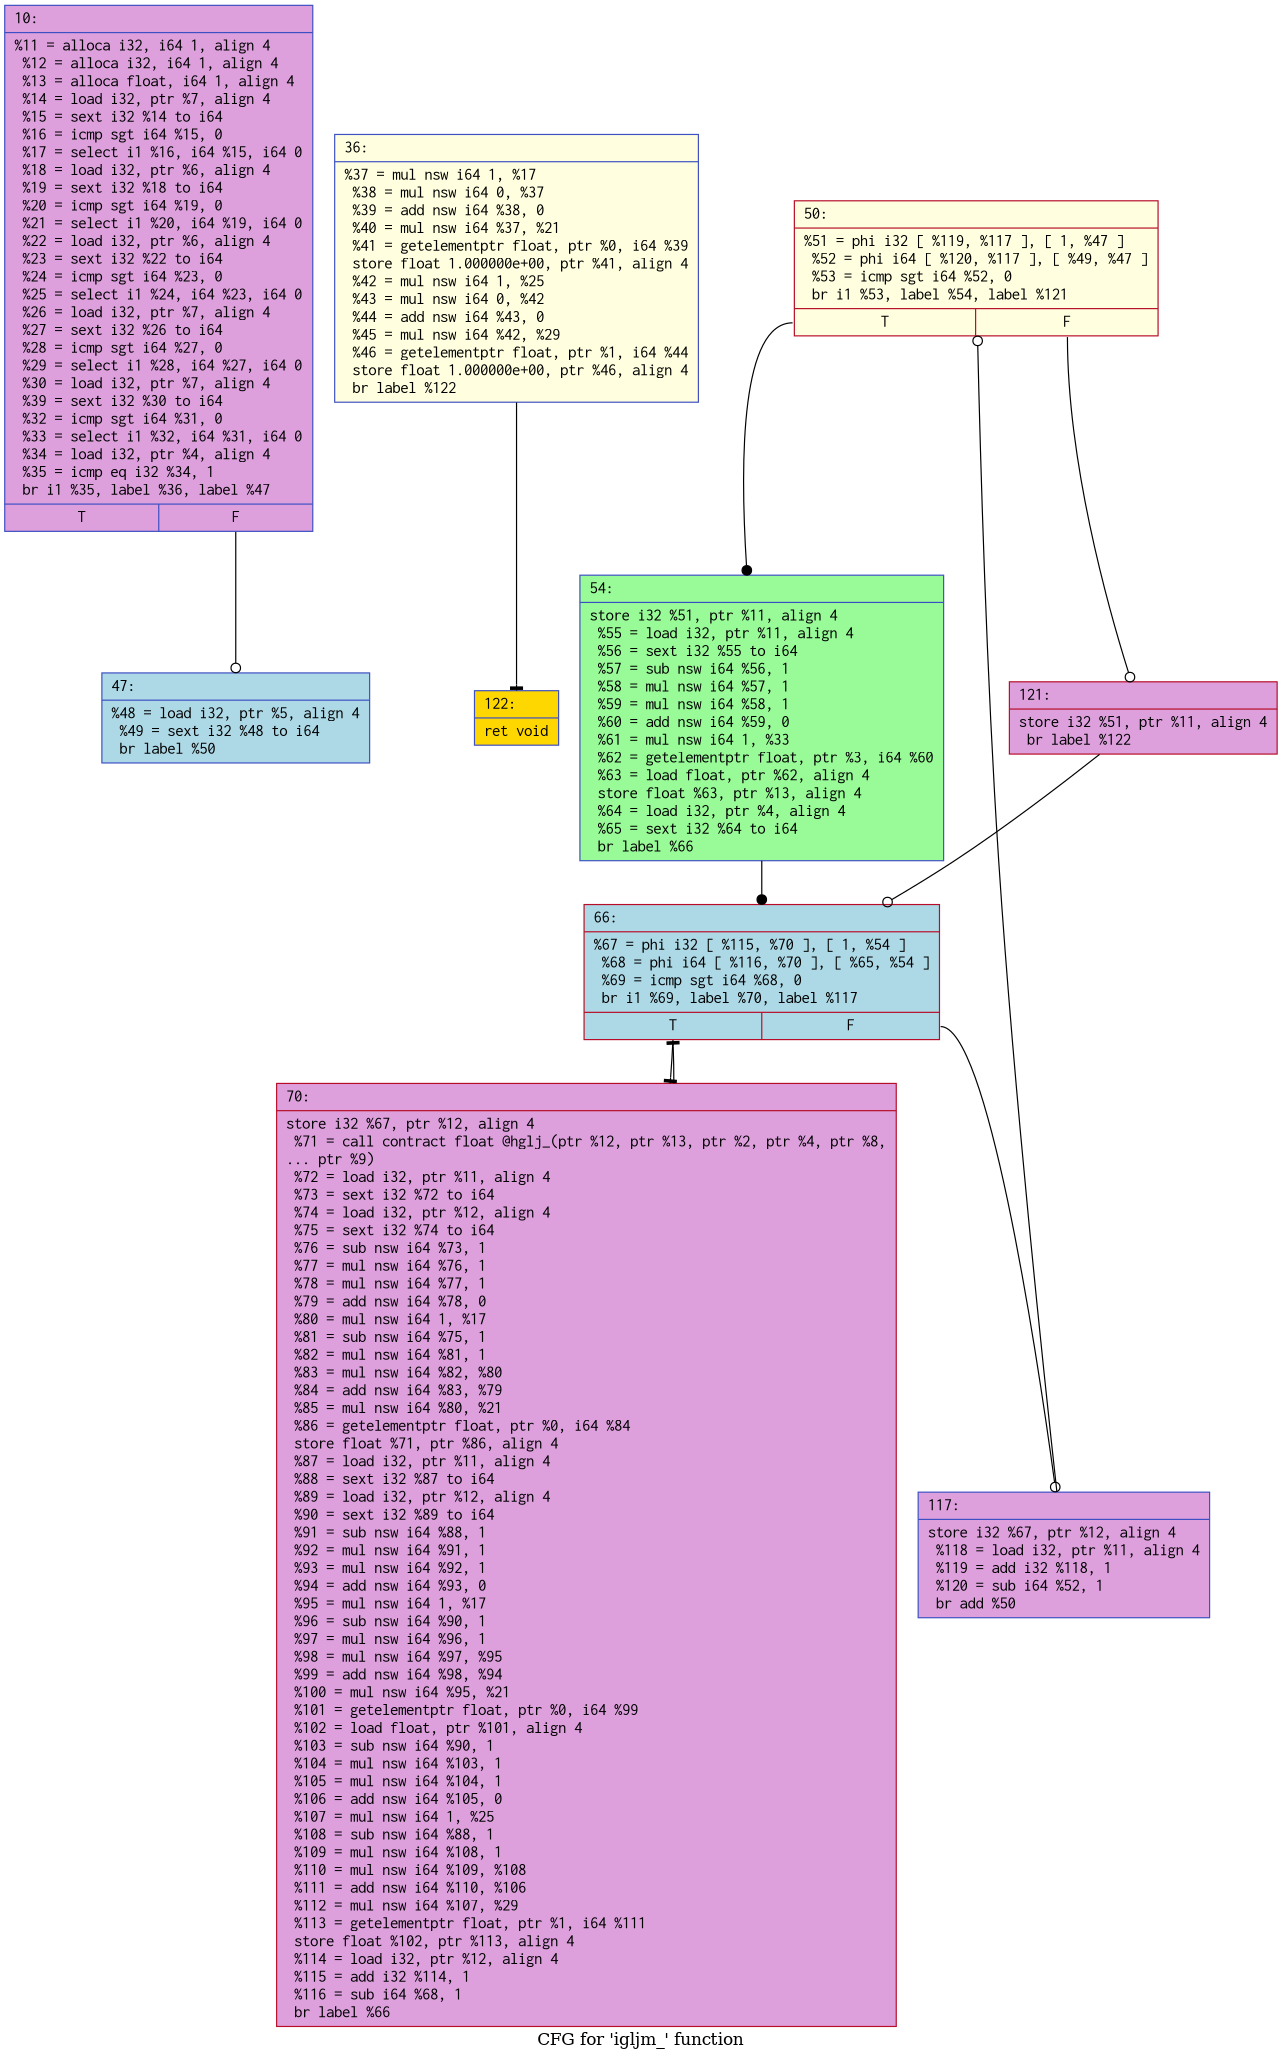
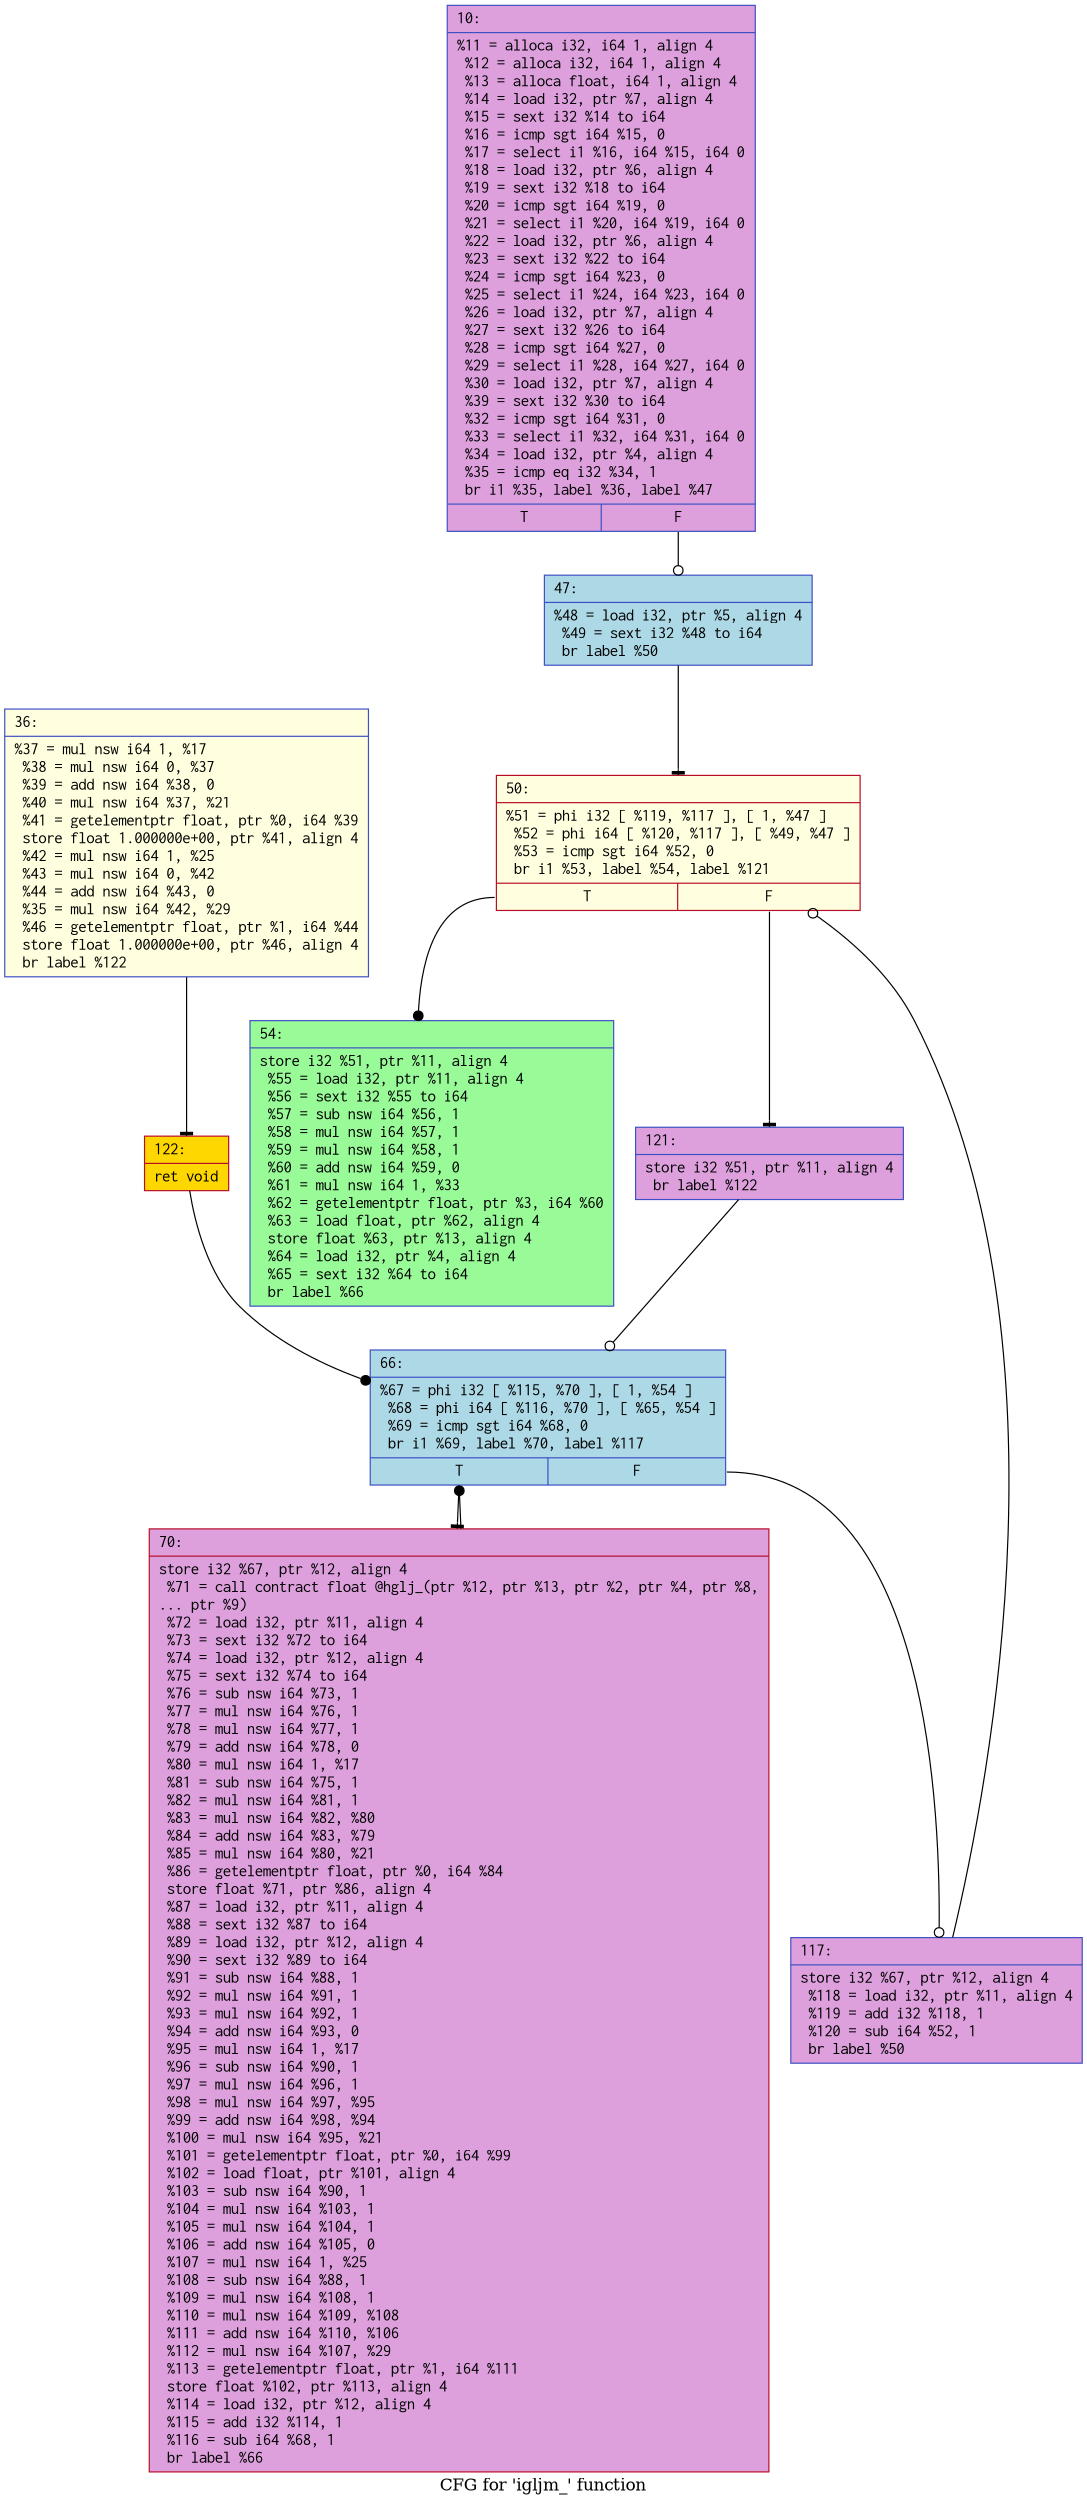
(453, 335) -> (123, 909)
(1086, 507) -> (769, 1016)
none -> (678, 717)
(517, 718) -> (187, 1163)
(1143, 718) -> (769, 1163)
(762, 878) -> (245, 1311)
(762, 972) -> (548, 1418)
(674, 1065) -> (460, 1512)
(972, 1604) -> (852, 2049)
